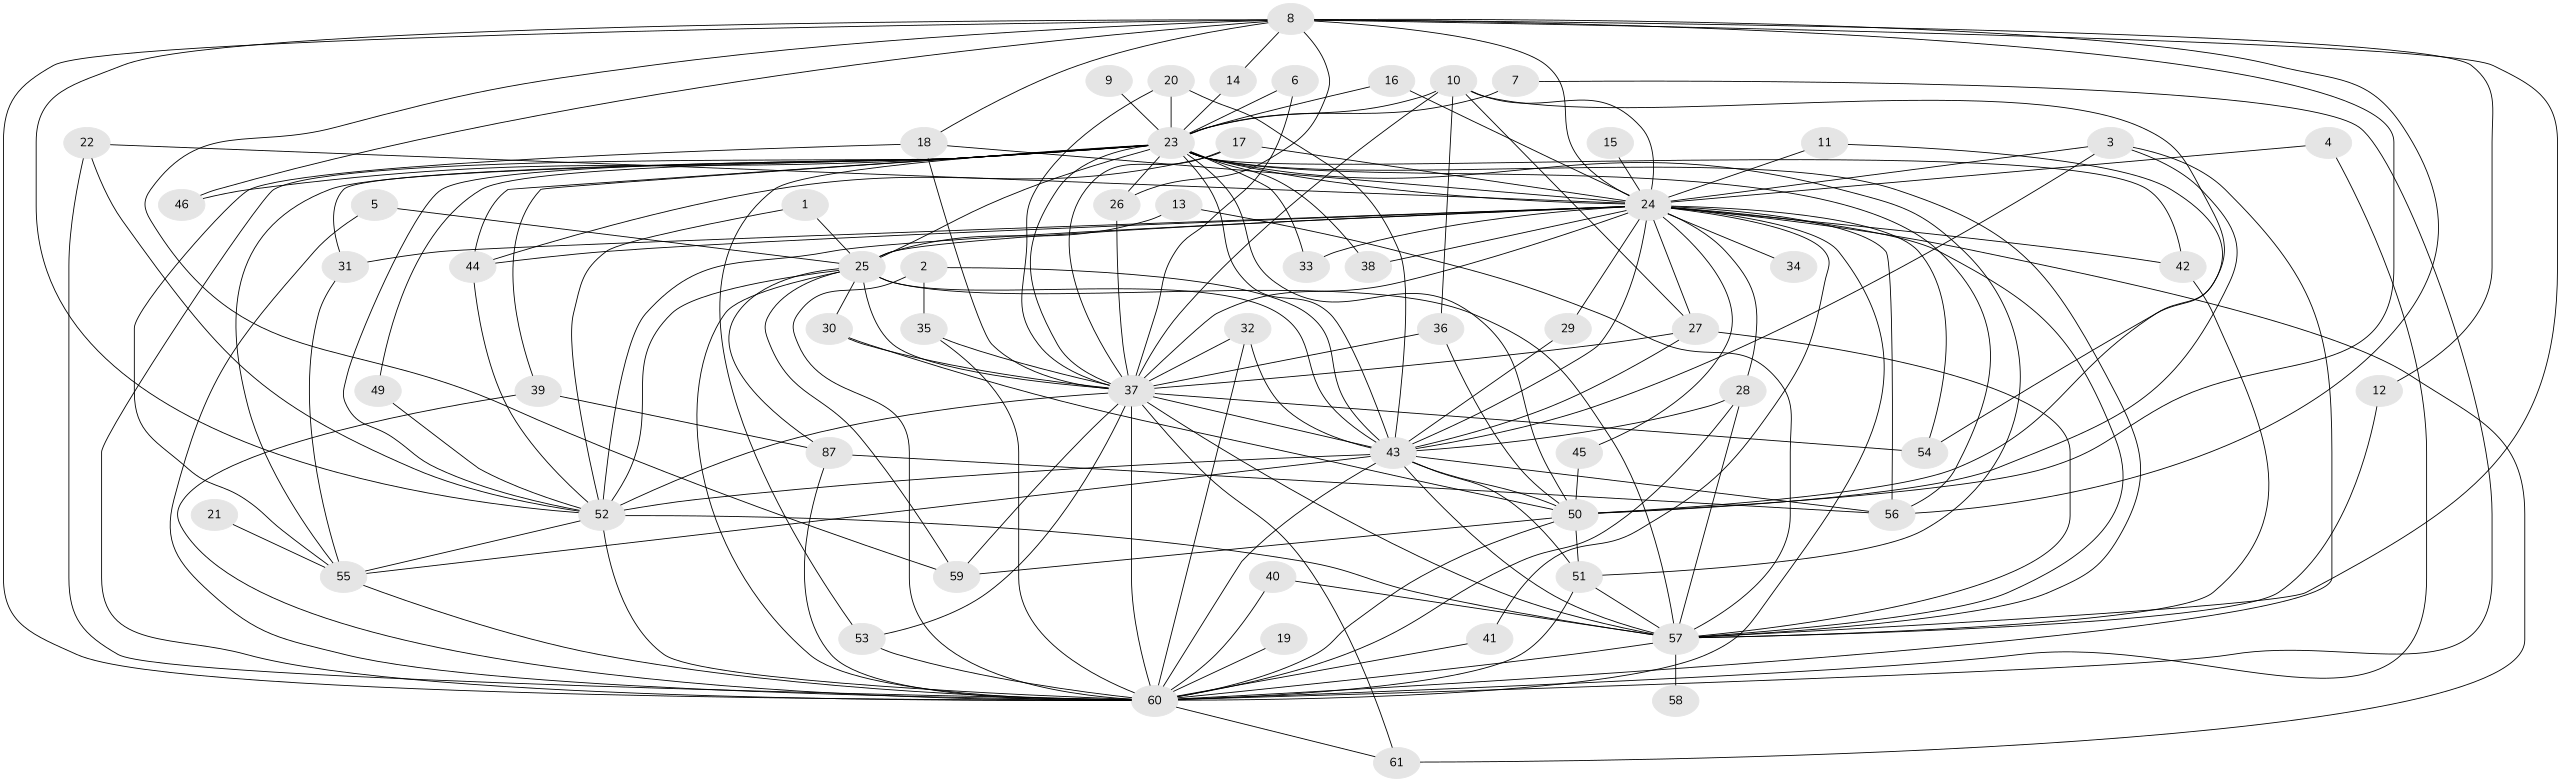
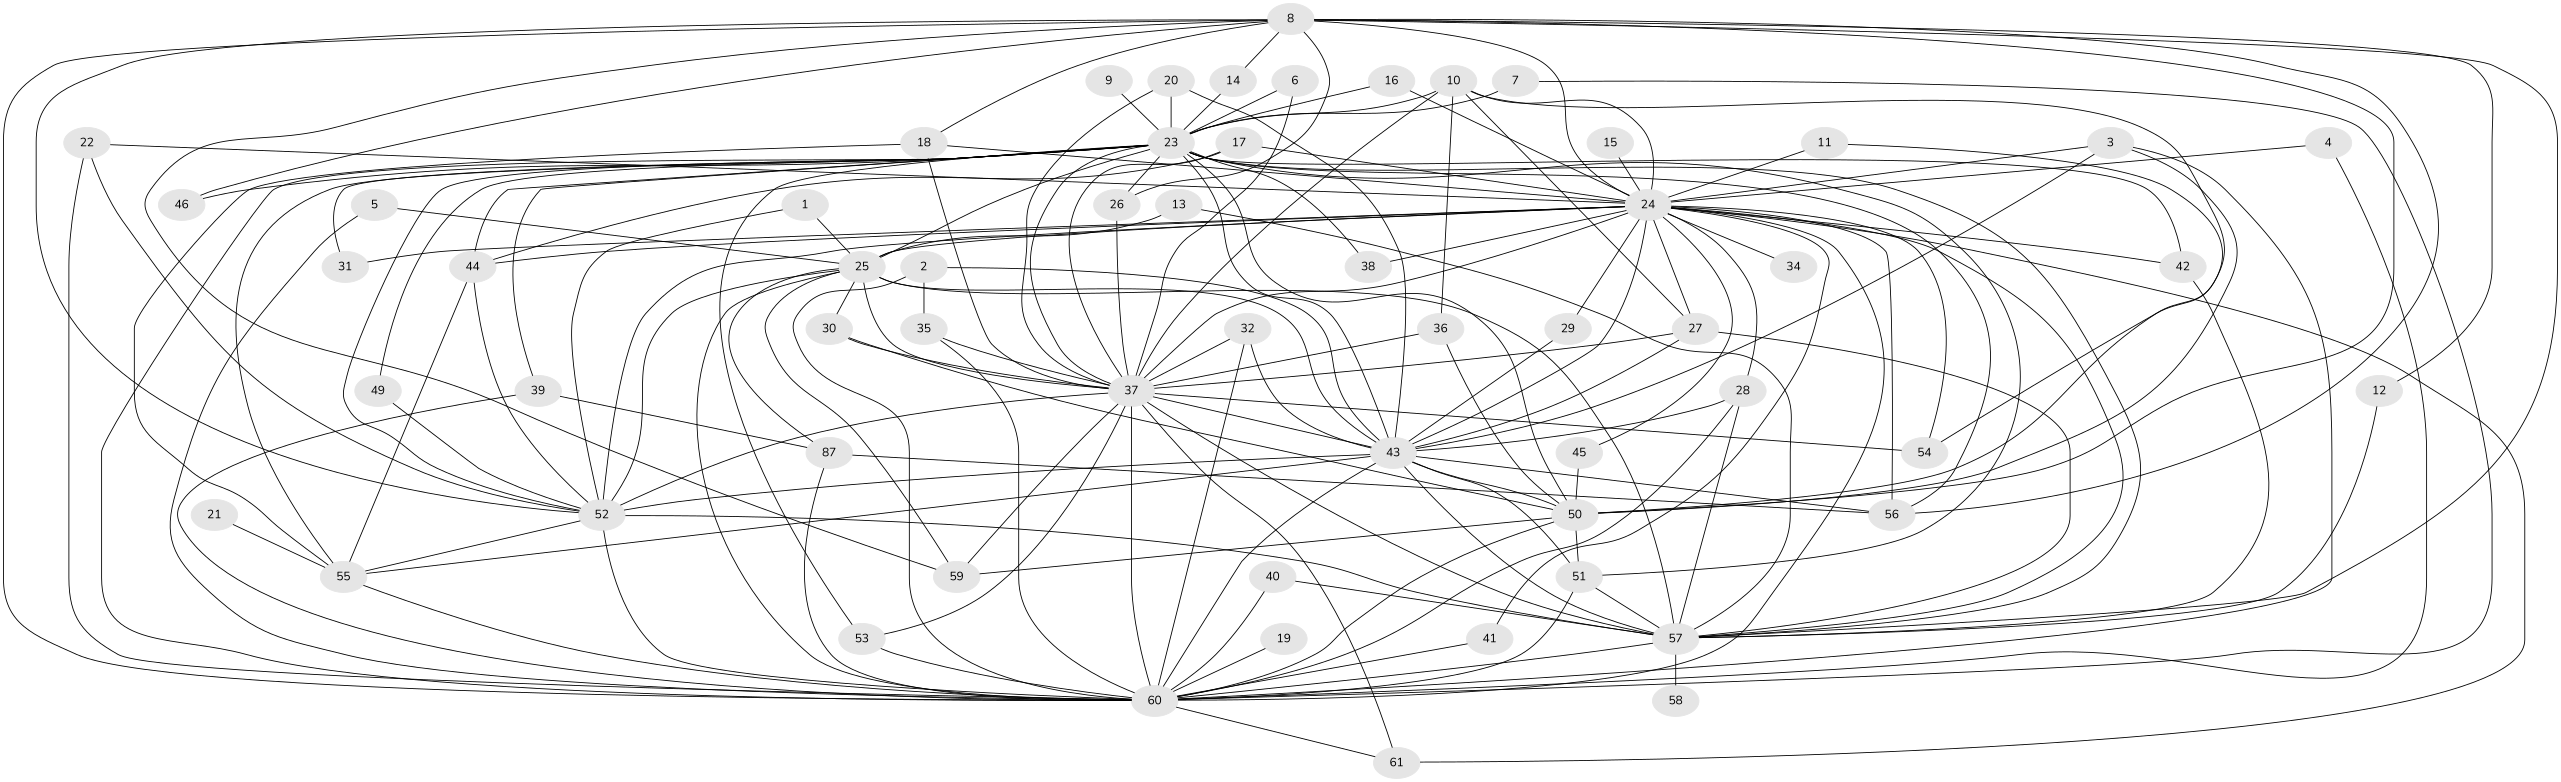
(1384, 188) -> none
(1306, 267) -> none
(311, 428) -> (408, 422)
